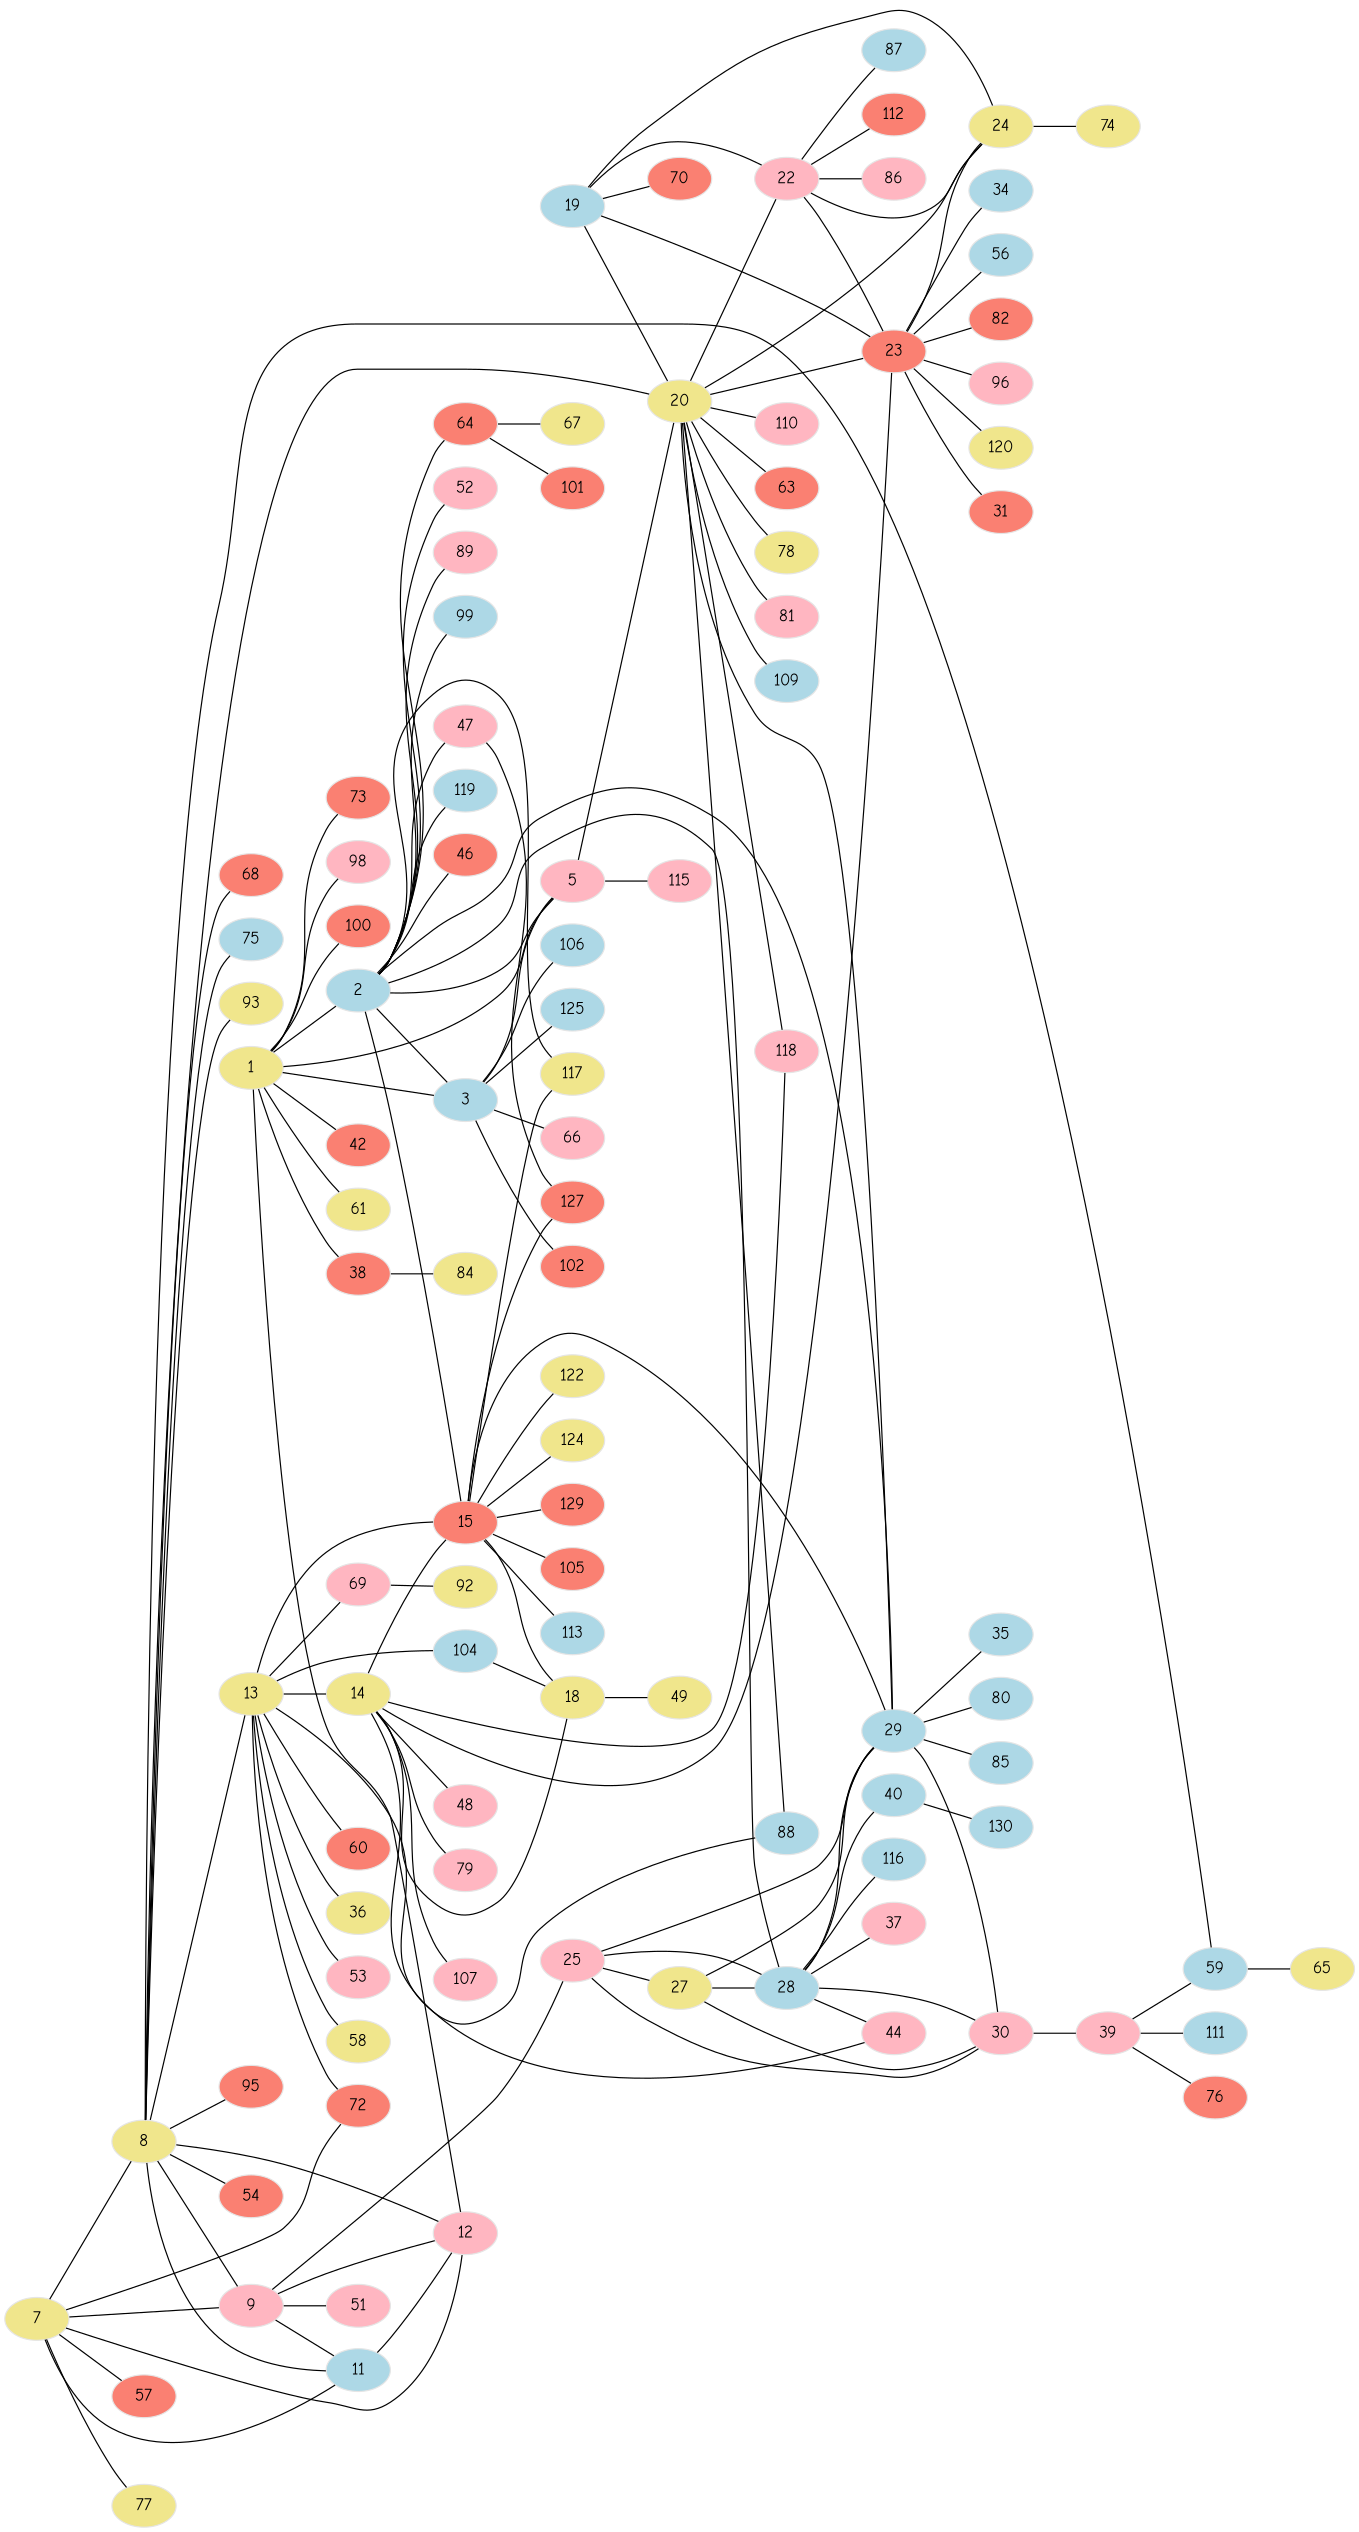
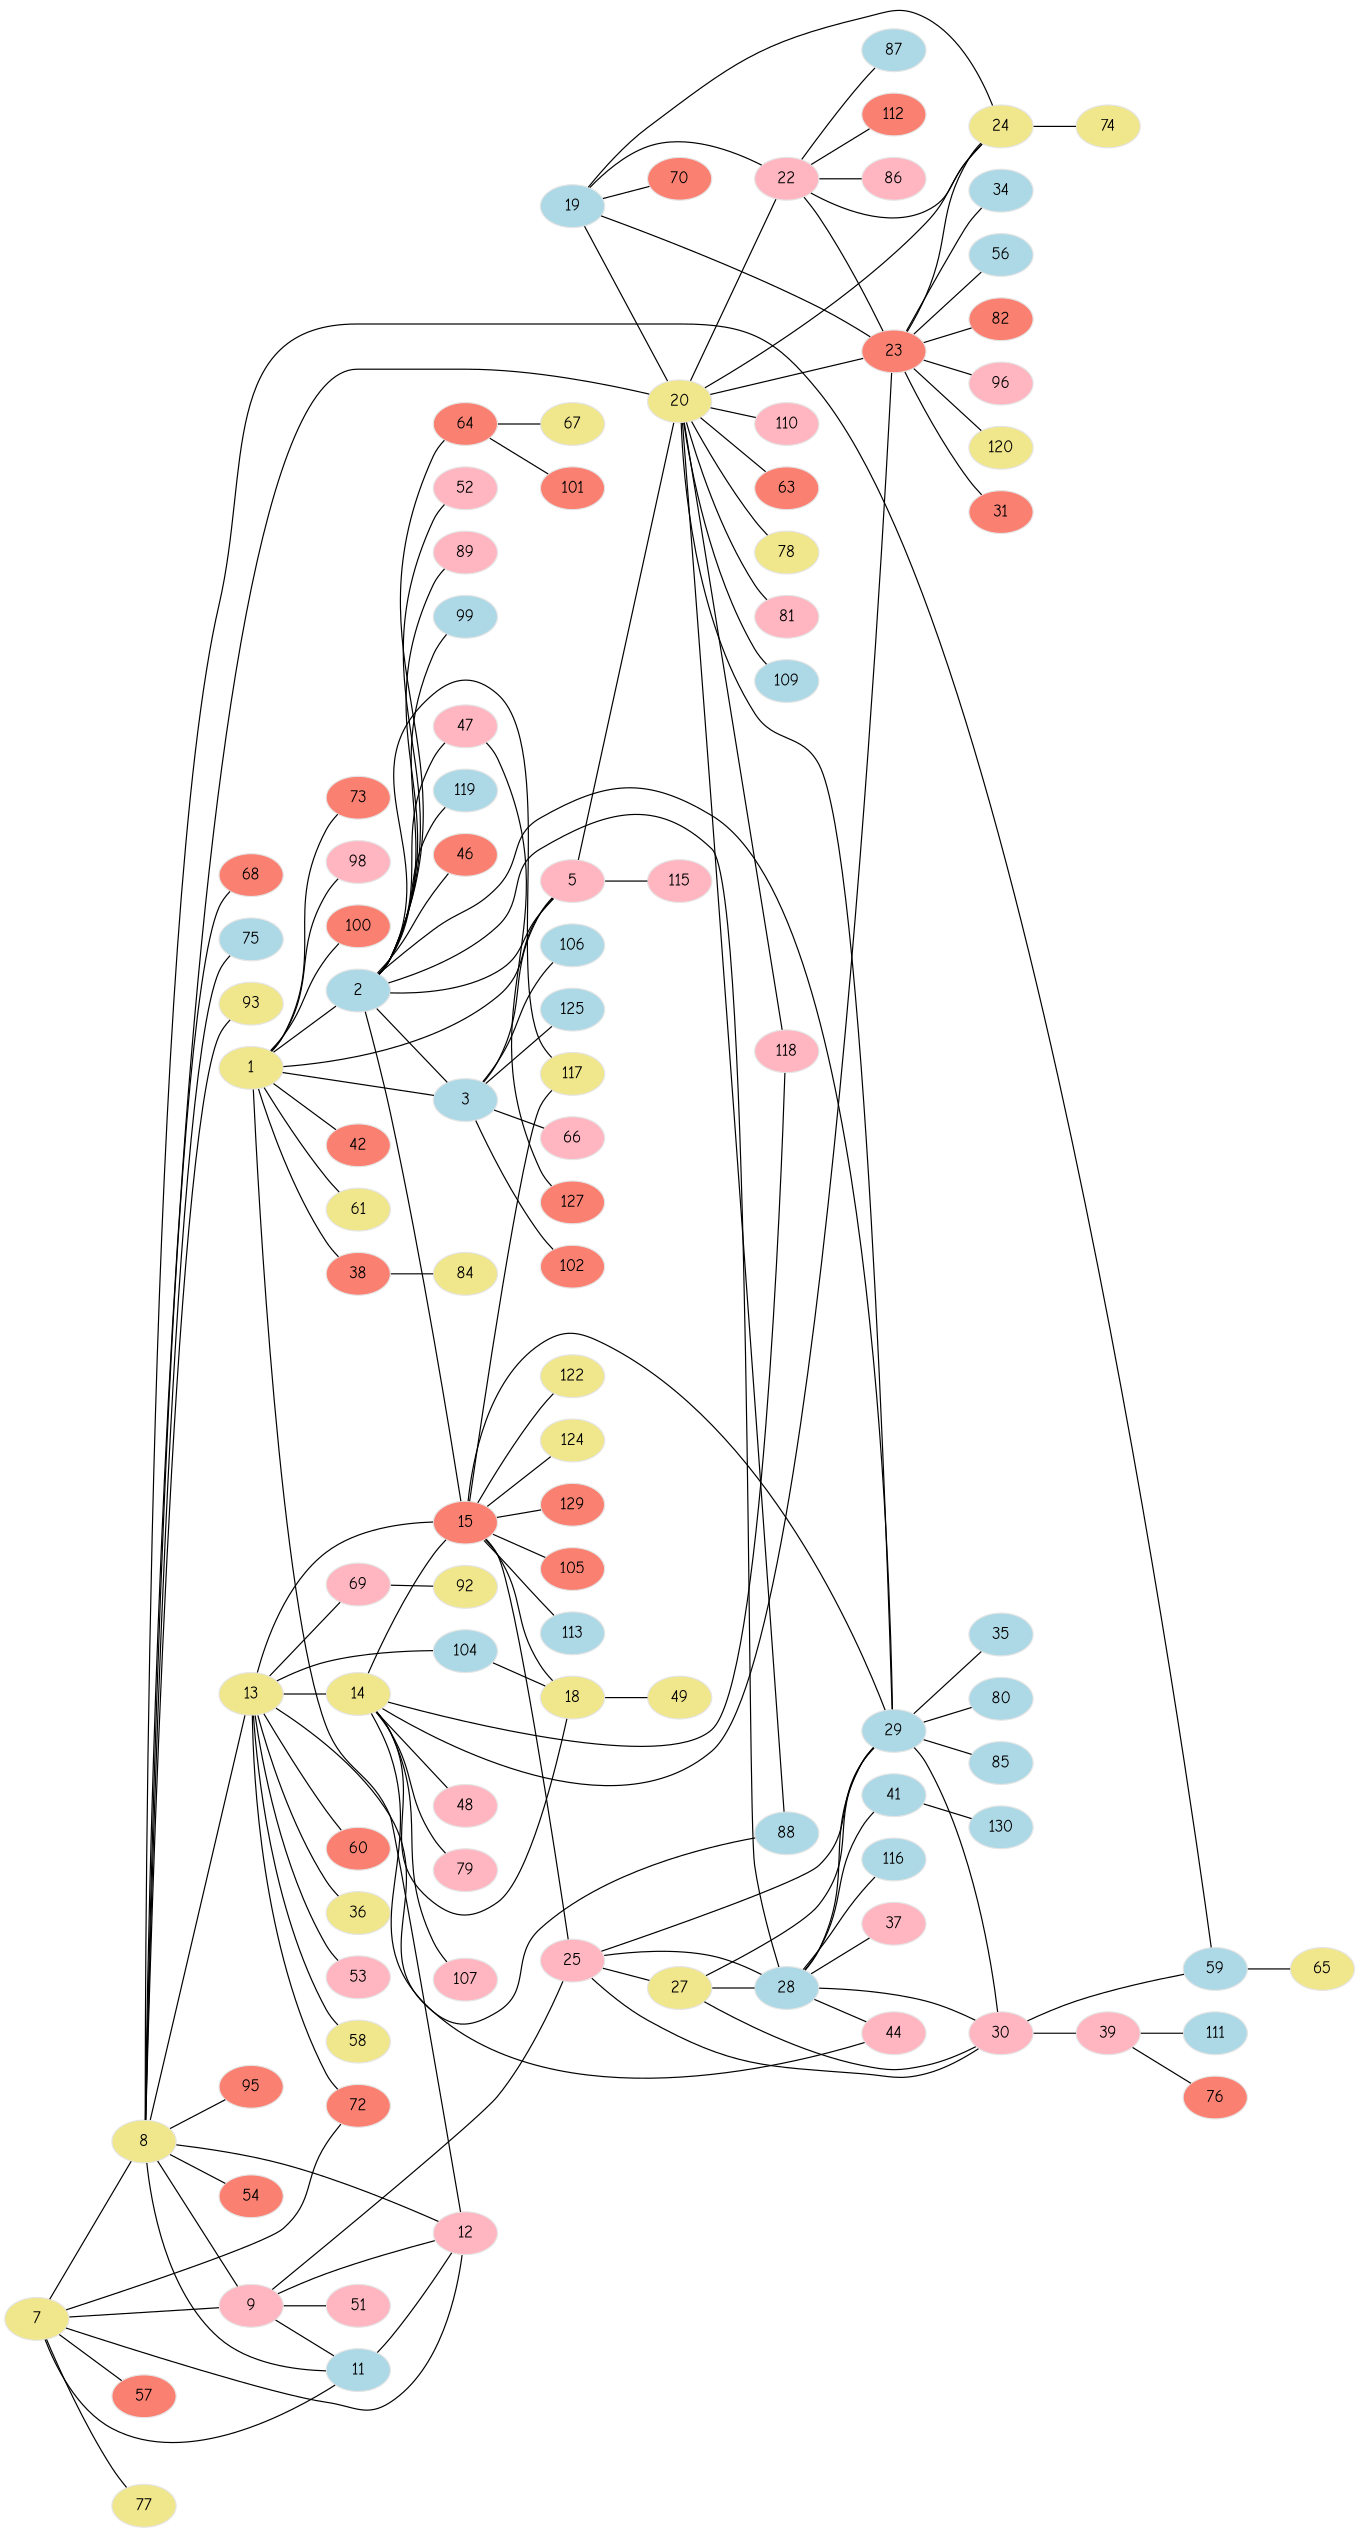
(505, 1319) -> (534, 1726)
(894, 1795) -> (894, 1795)
(1162, 2001) -> (1104, 1993)
